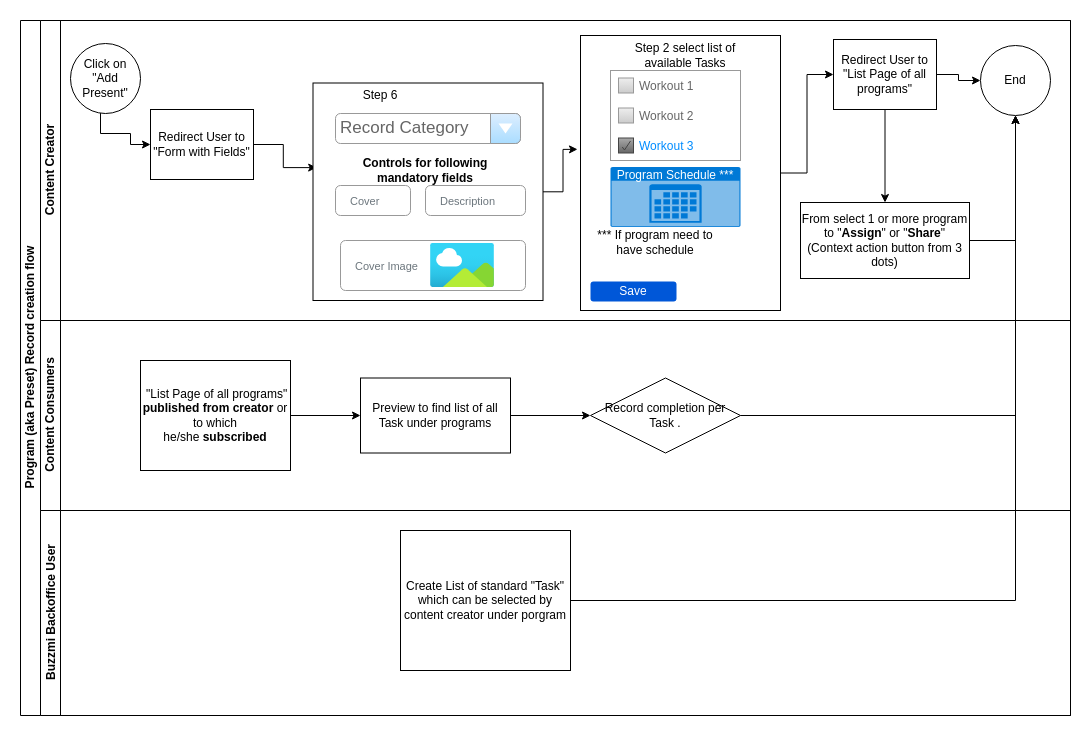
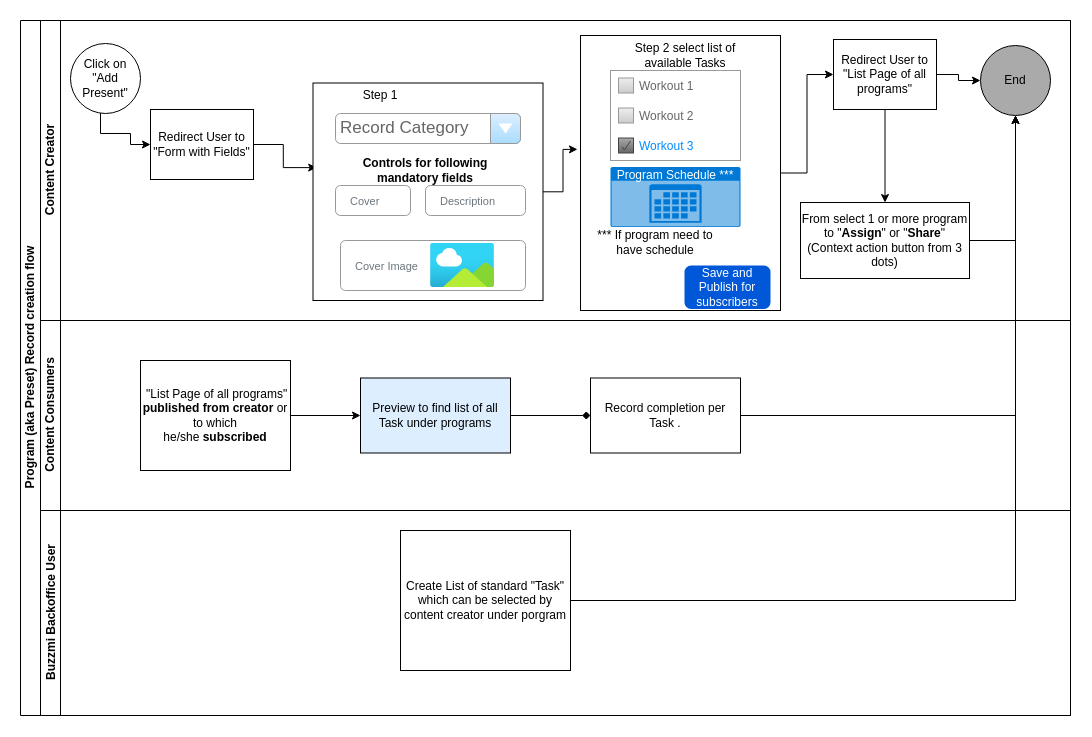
(1016, 81) -> (1016, 81)
(381, 96) -> (381, 96)
none -> (728, 287)
(634, 292) -> none
(436, 416) -> (436, 416)
(582, 416) -> (581, 416)
(666, 416) -> (666, 416)
